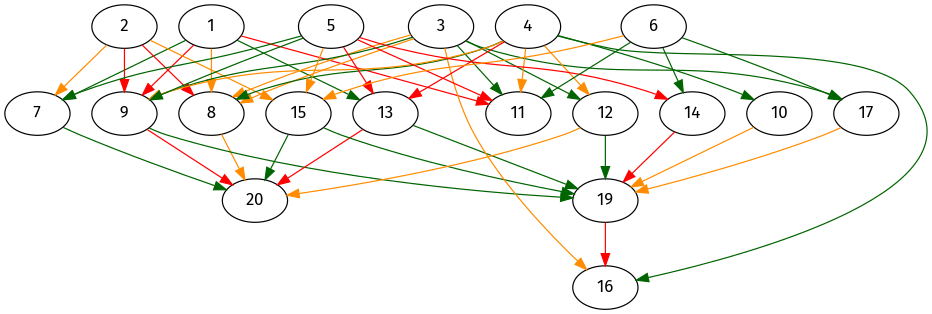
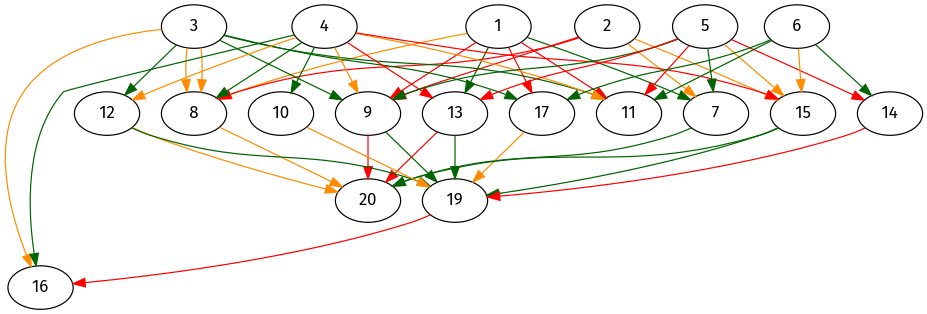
none -> (624, 64)
none -> (517, 65)
